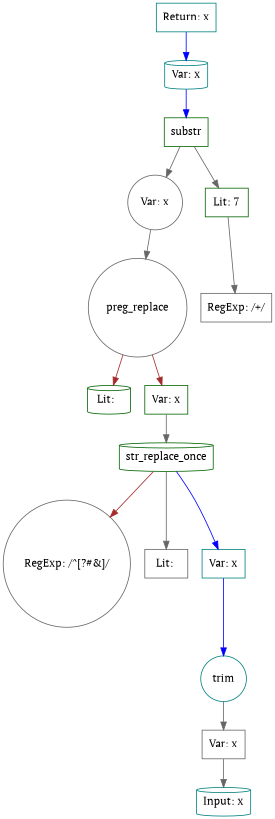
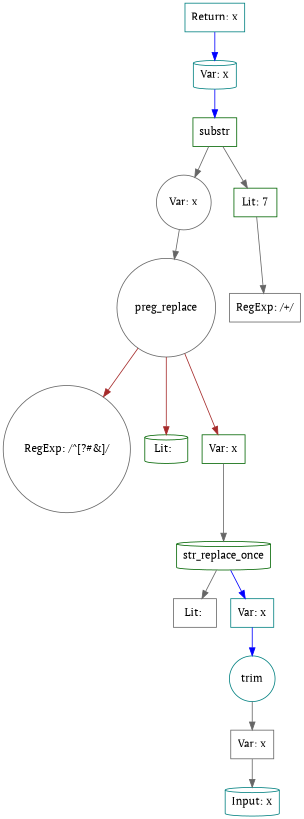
(135, 491) -> (123, 369)
